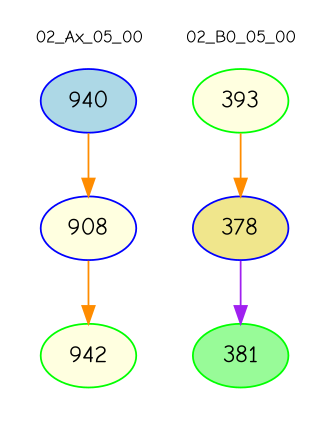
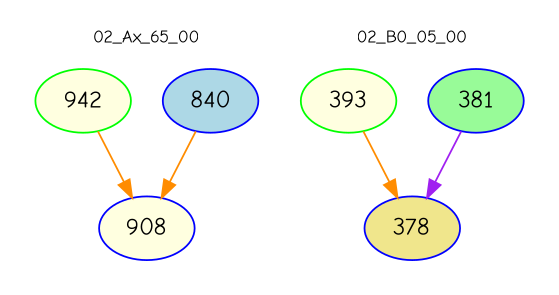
(89, 38) -> (147, 38)
(88, 101) -> (211, 101)
(88, 283) -> (111, 157)
(241, 283) -> (448, 157)
(241, 356) -> (476, 101)
